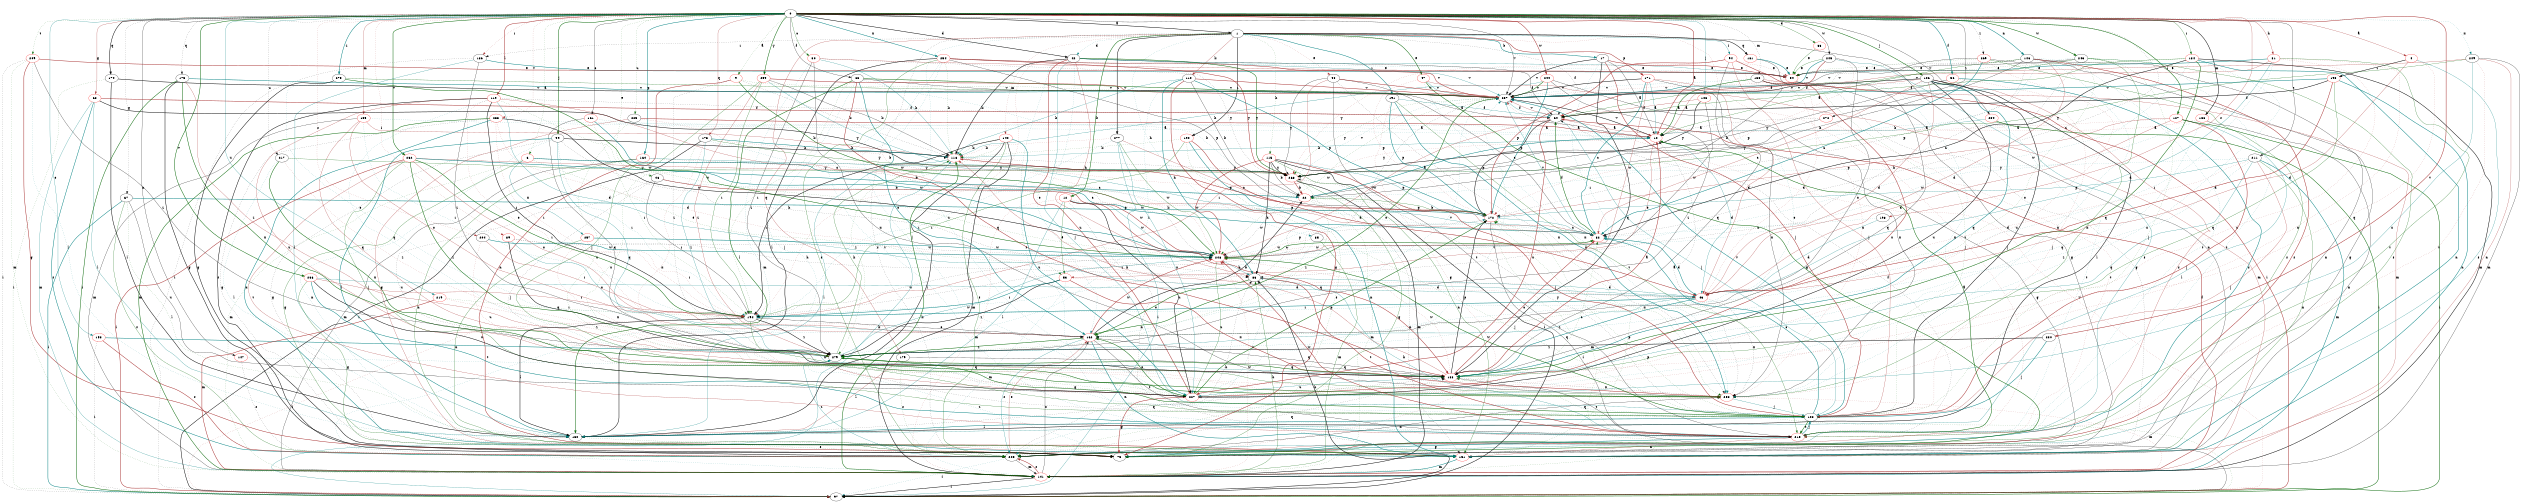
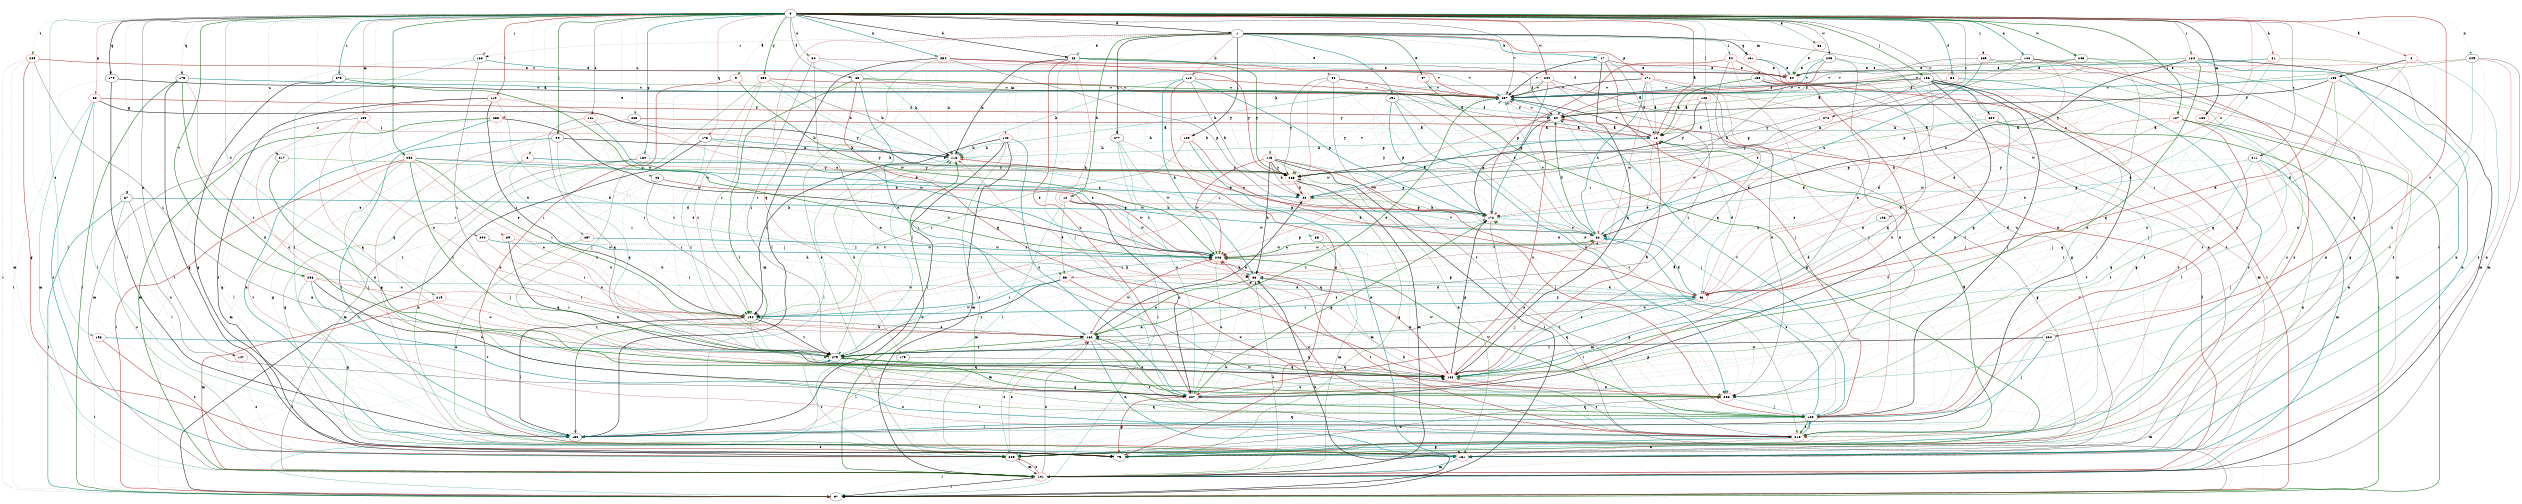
(813, 327) -> (813, 327)
